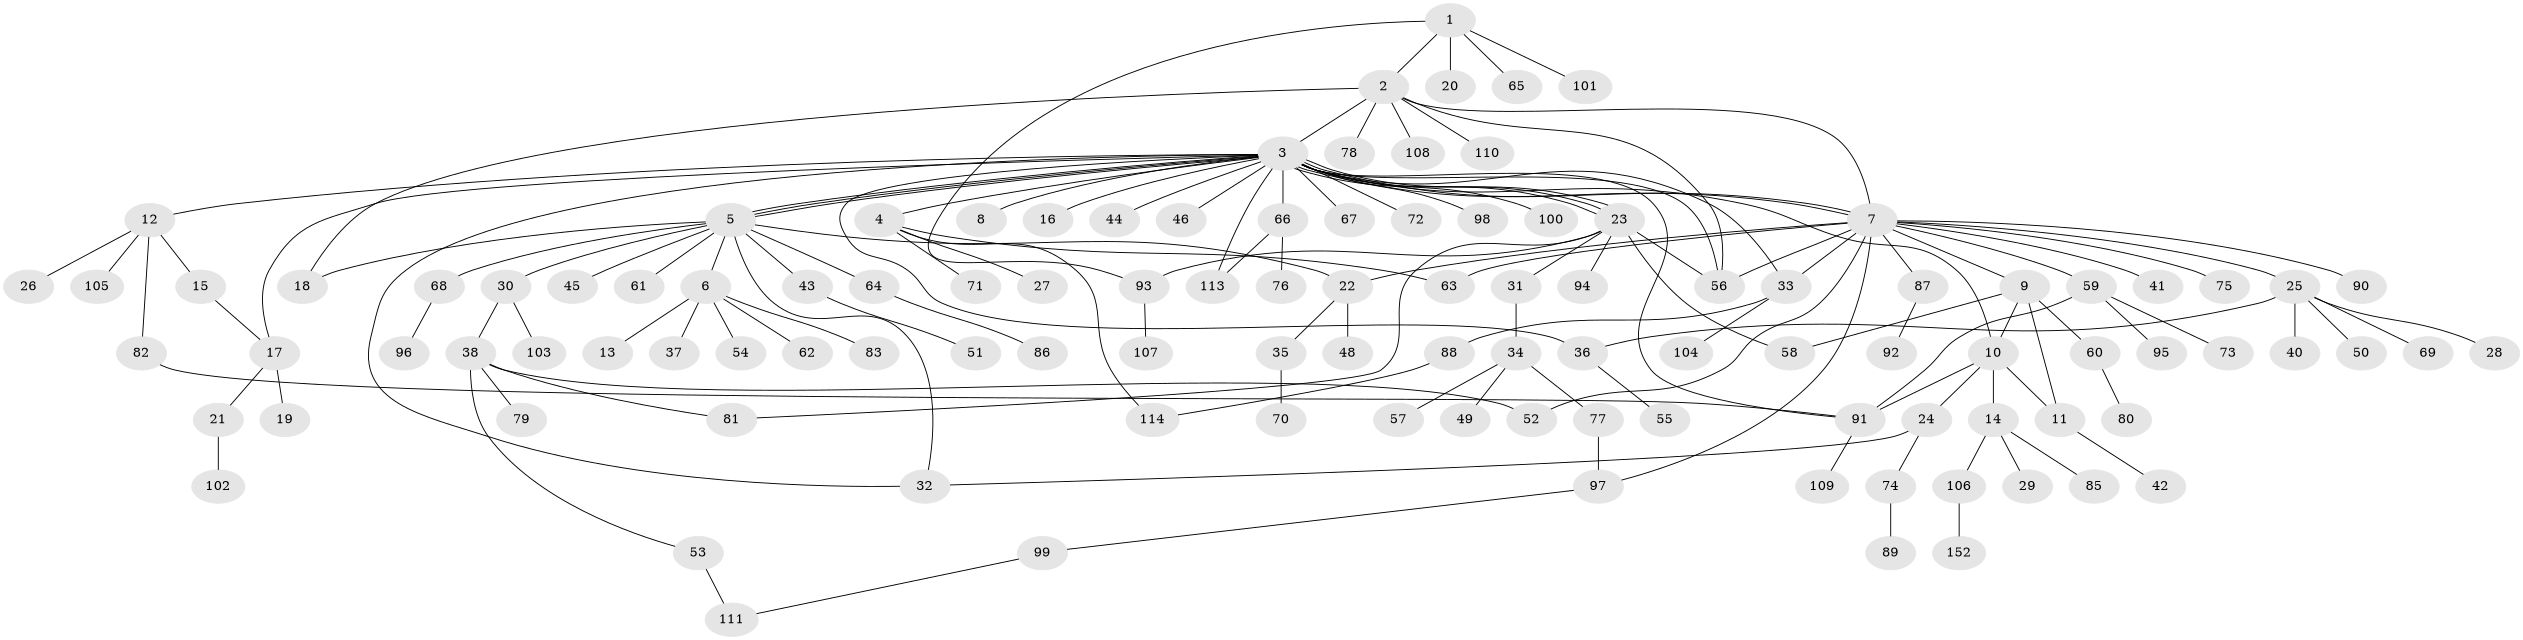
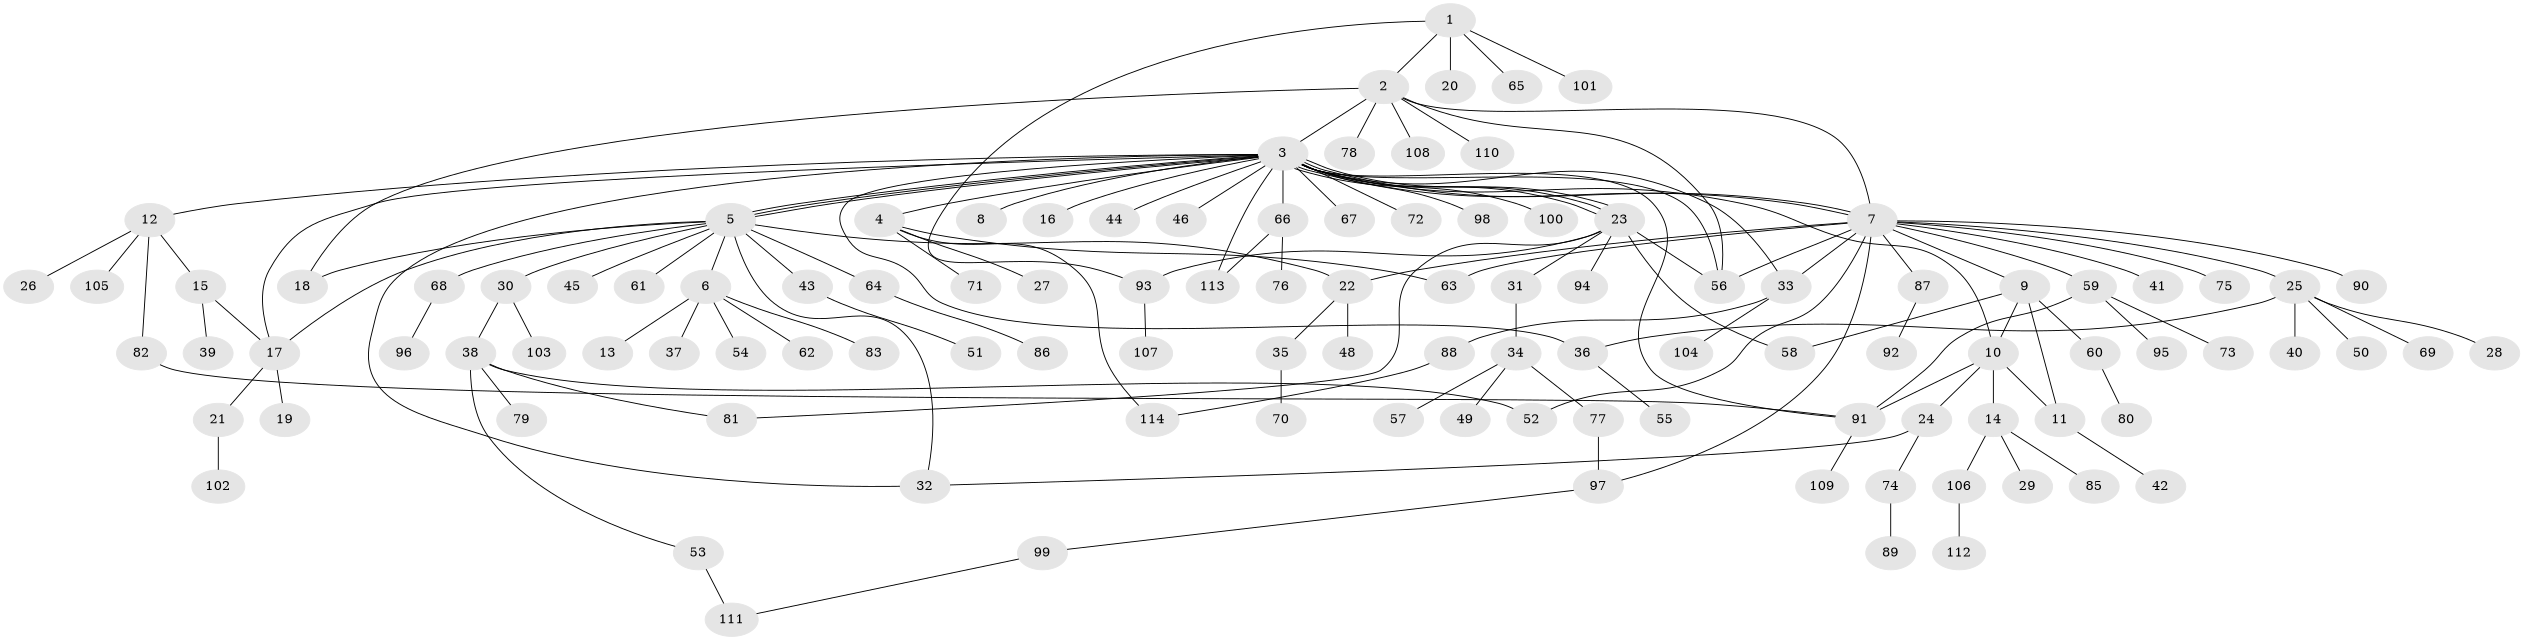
none -> (476, 249)
none -> (208, 353)
(1959, 553) -> (1959, 553)
